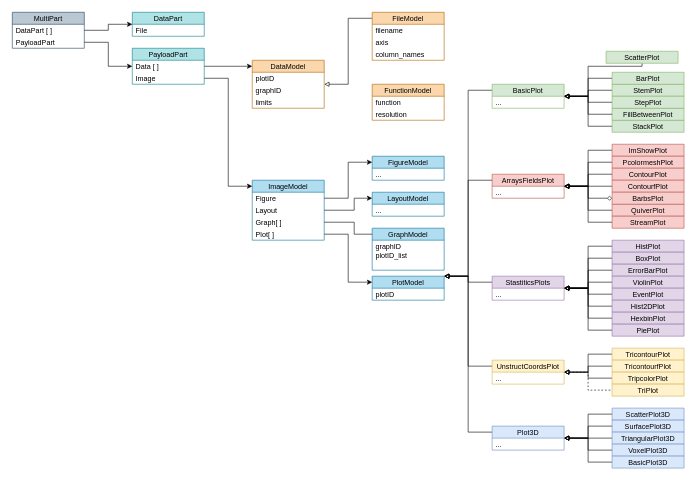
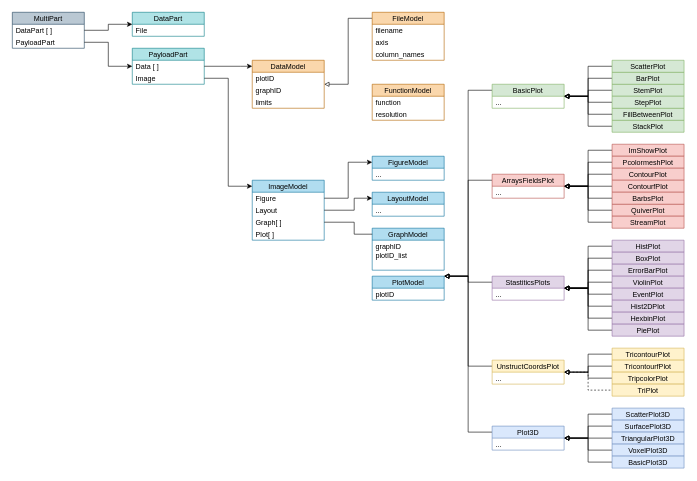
(642, 57) -> (648, 66)
(607, 198) -> (609, 198)
(347, 234) -> none
